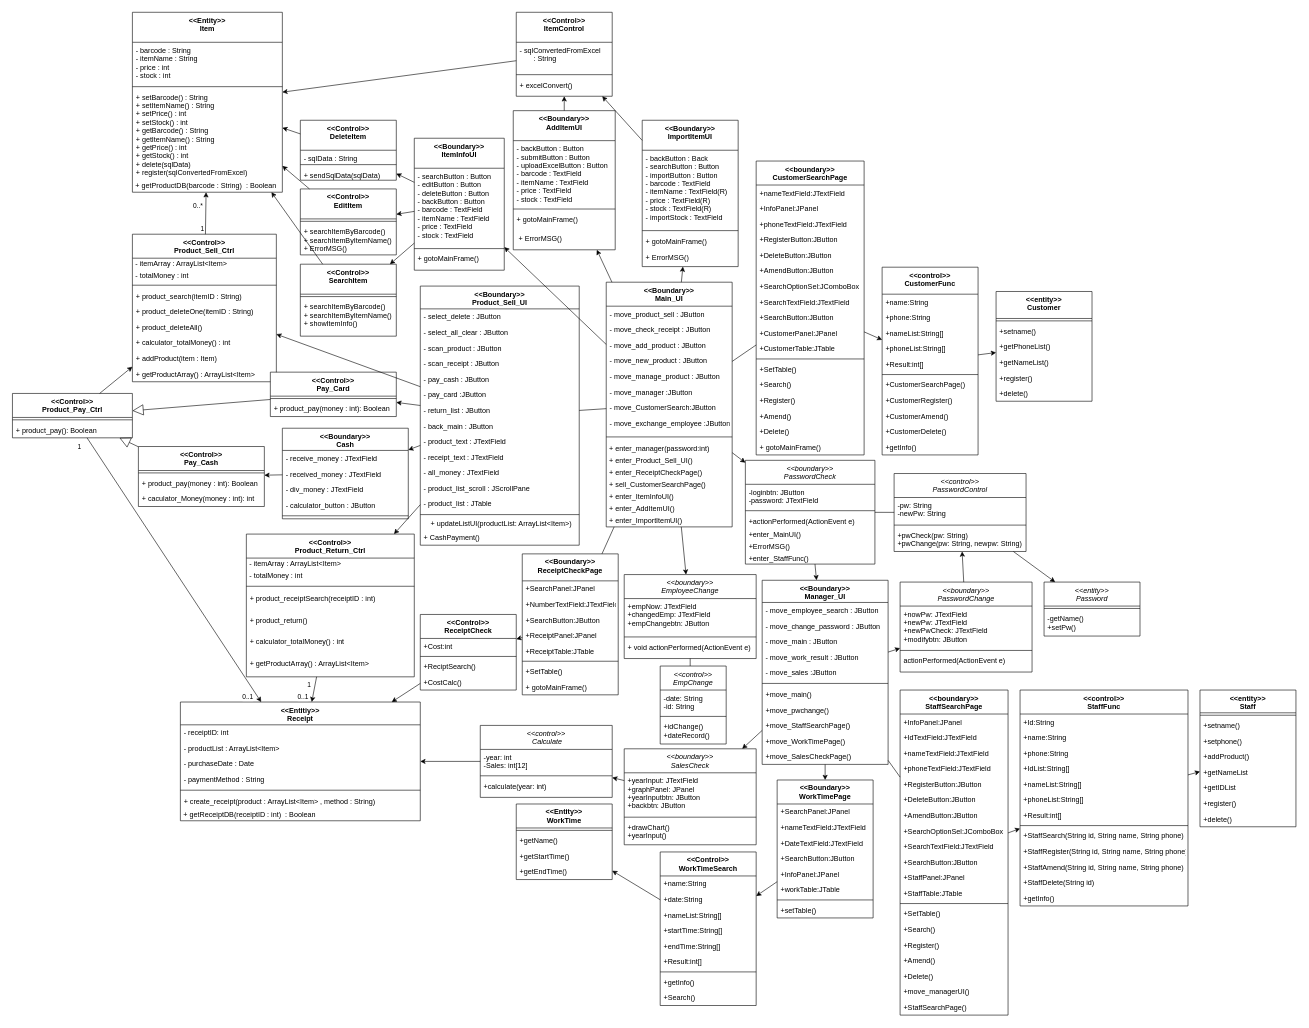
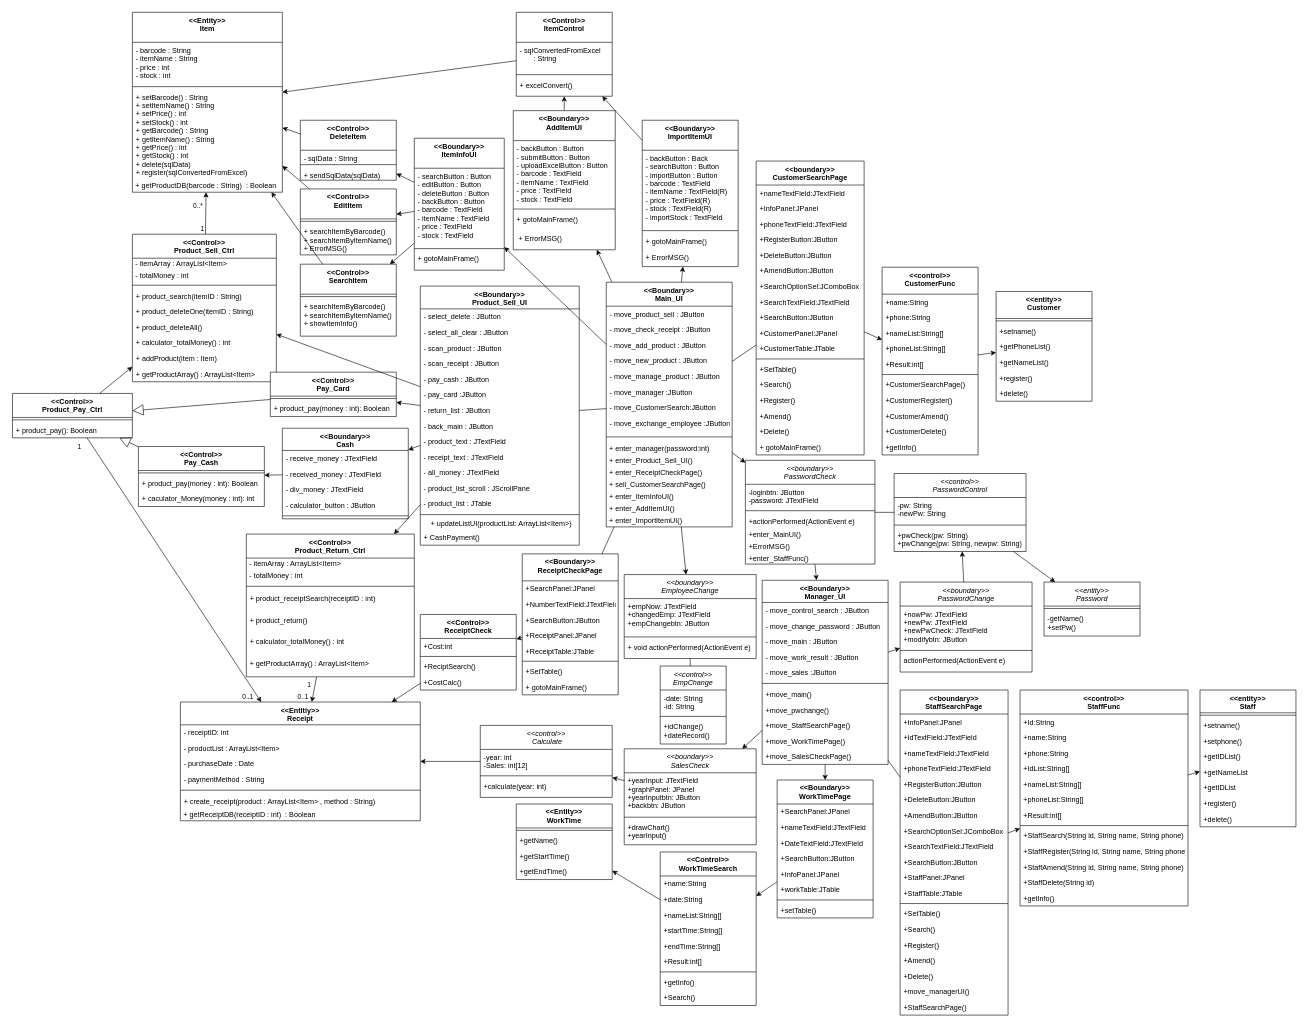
(825, 611) -> (823, 611)
(1230, 757) -> (1227, 757)
